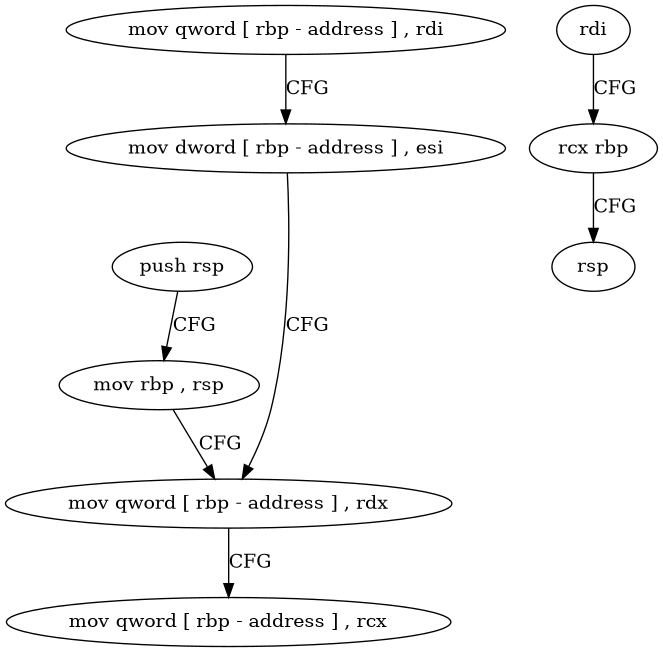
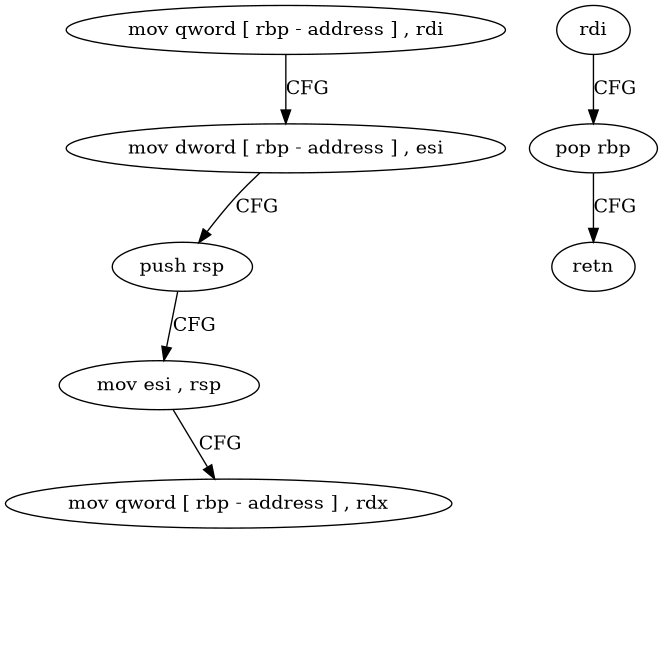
(593, 148) -> (593, 148)
(593, 267) -> (593, 267)
(285, 322) -> (232, 201)
(159, 385) -> (159, 385)
(229, 622) -> none
